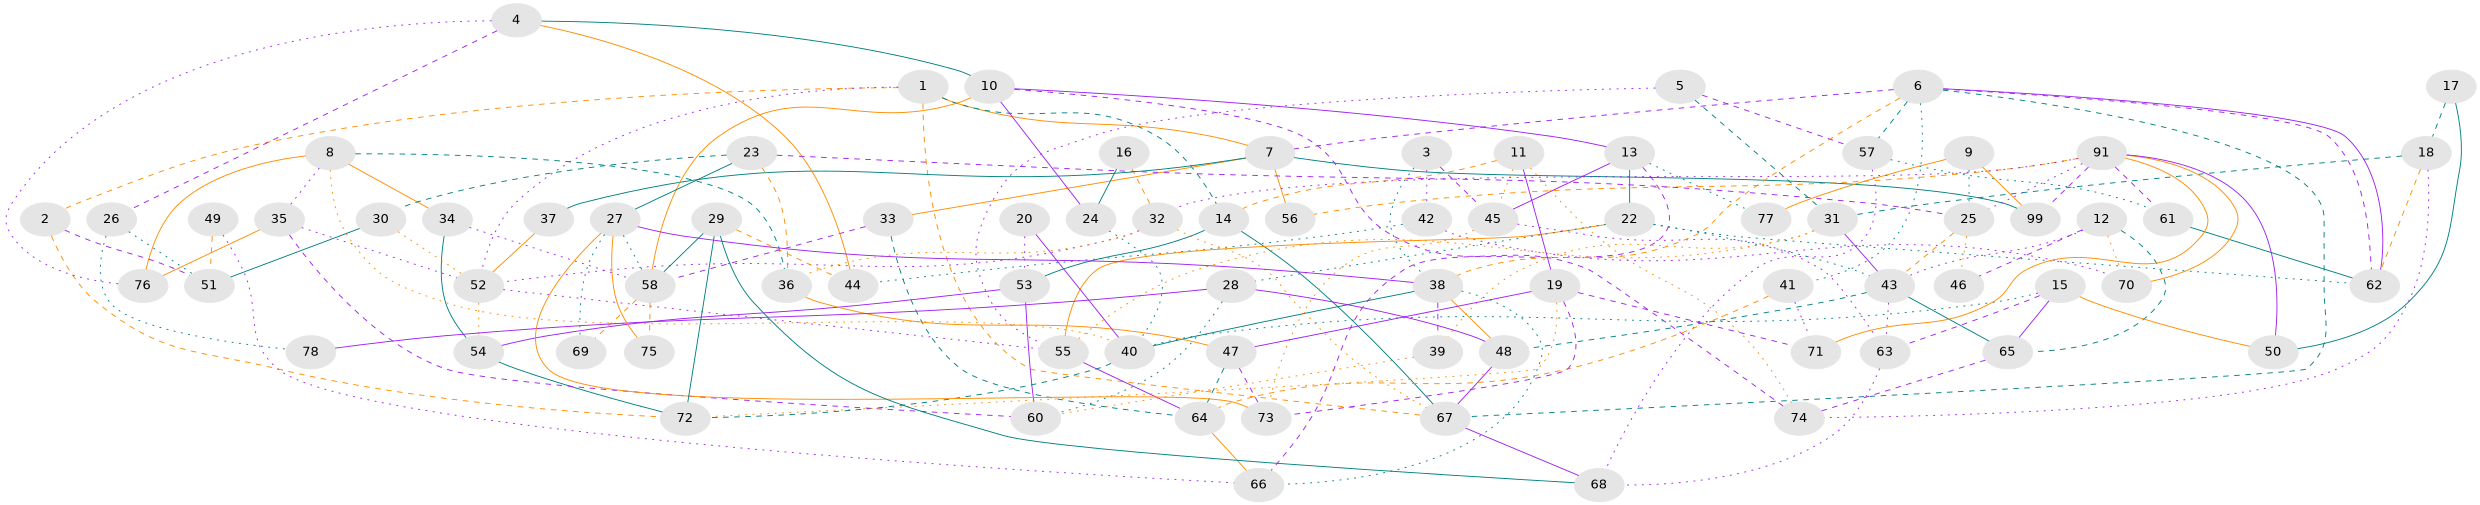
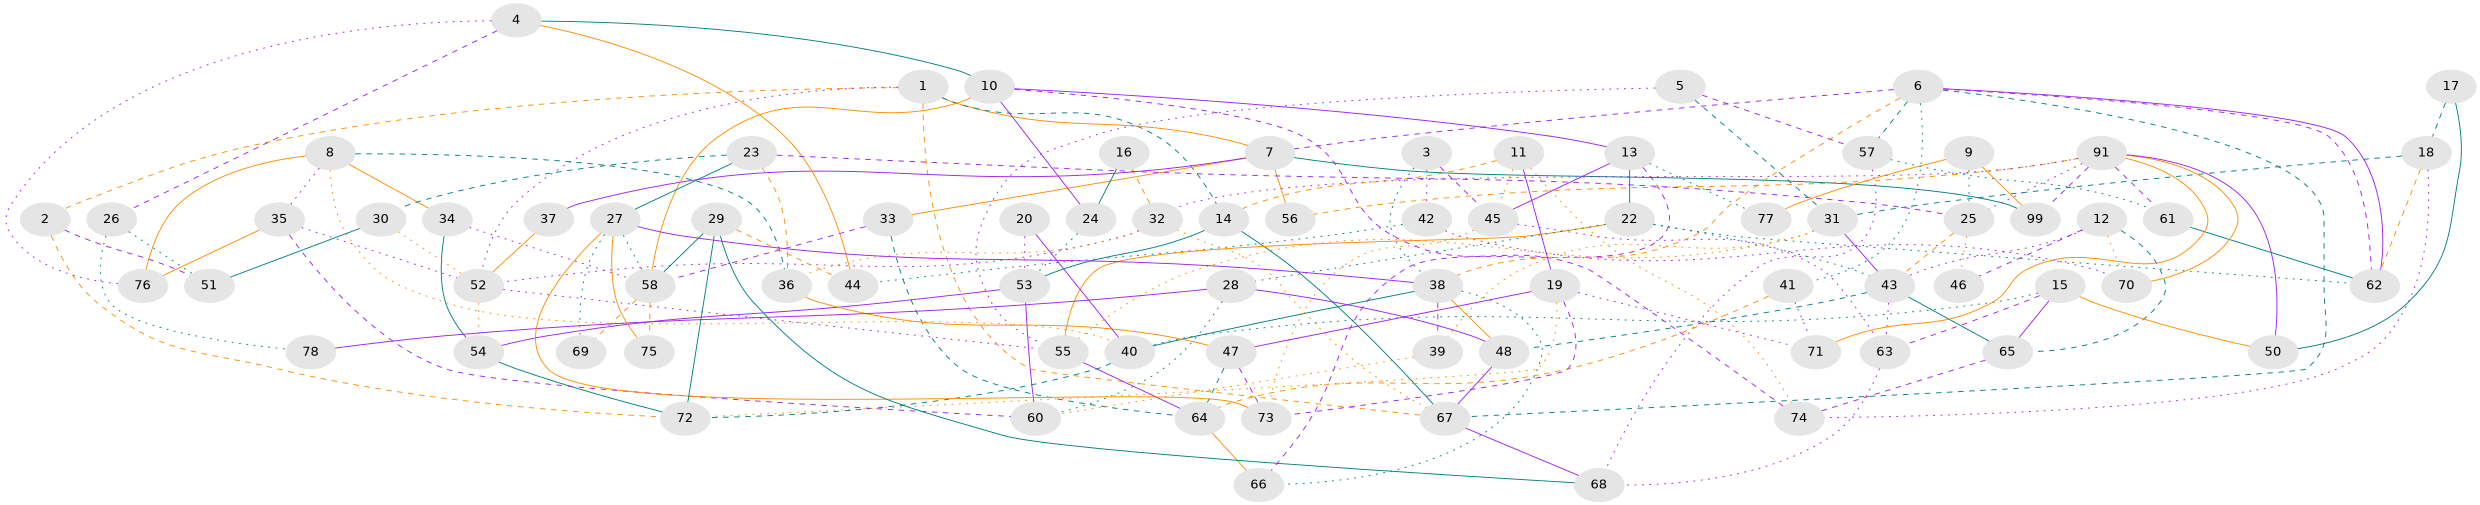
(905, 174) -> (905, 174)
(213, 219) -> none
(1160, 274) -> (1058, 253)
(1669, 315) -> (1669, 315)
